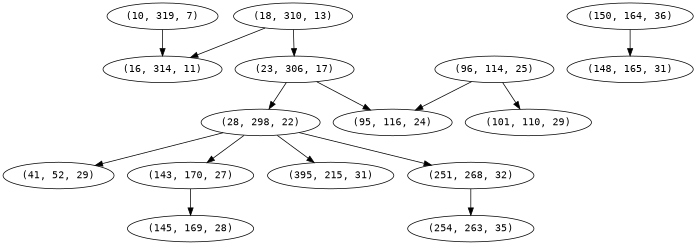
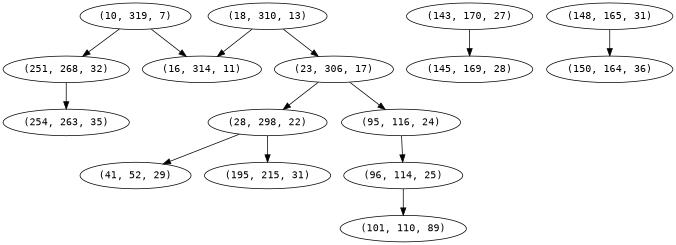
(630, 39) -> (610, 39)
(447, 94) -> (402, 145)
(528, 122) -> (403, 229)
(229, 147) -> none
(362, 148) -> (104, 40)
(331, 176) -> (268, 176)
